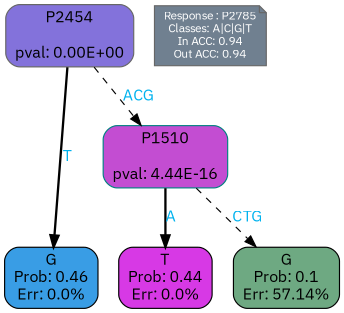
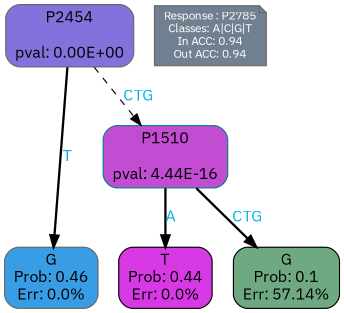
(139, 96) -> (139, 96)
(222, 213) -> (222, 213)
(51, 278) -> (51, 278)
